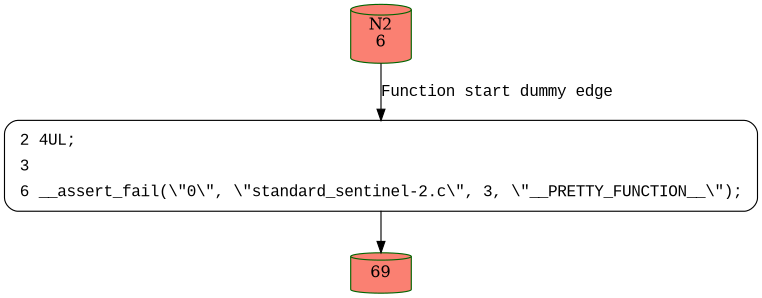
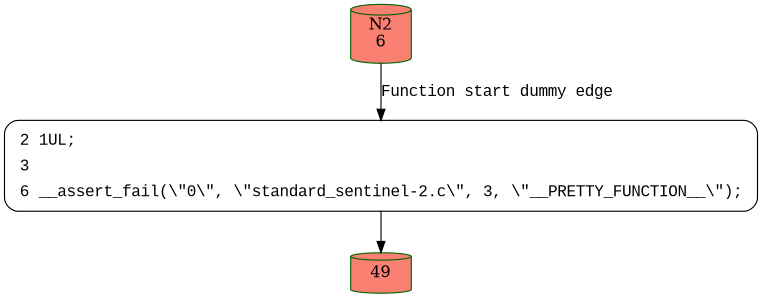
(58, 140) -> (58, 140)
(381, 273) -> (381, 273)
